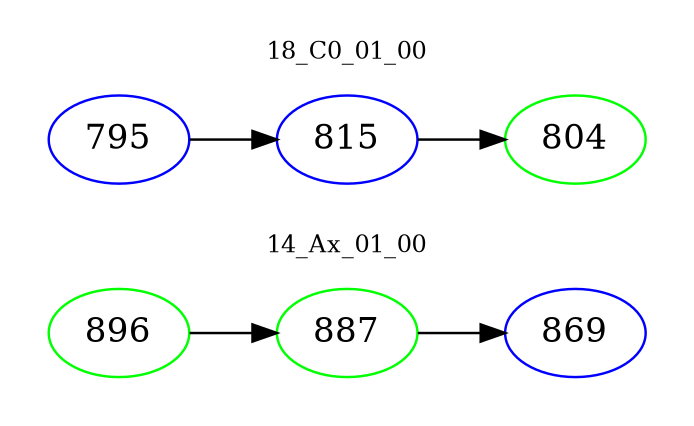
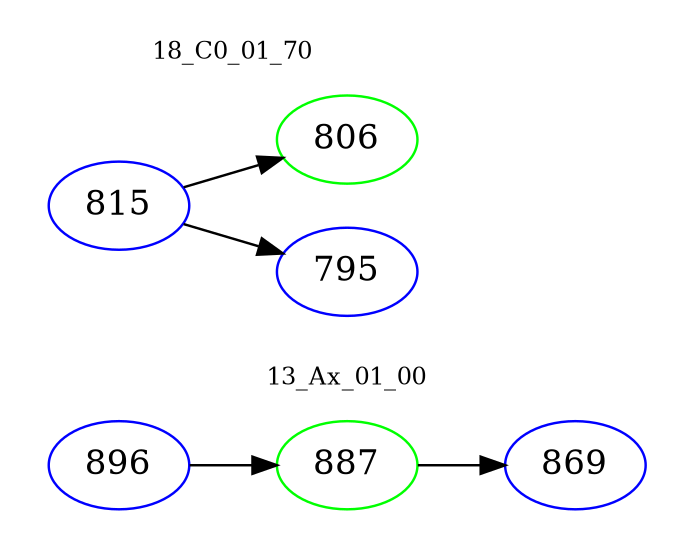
(347, 53) -> (233, 53)
(221, 140) -> (221, 235)
(575, 140) -> (347, 140)
(347, 246) -> (347, 378)
(119, 333) -> (119, 465)
